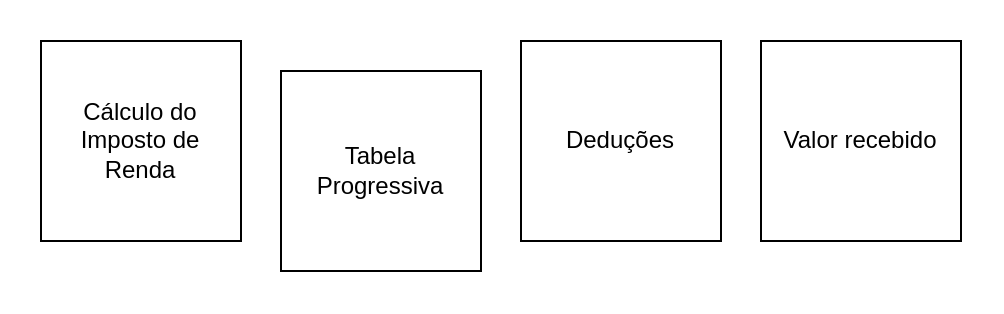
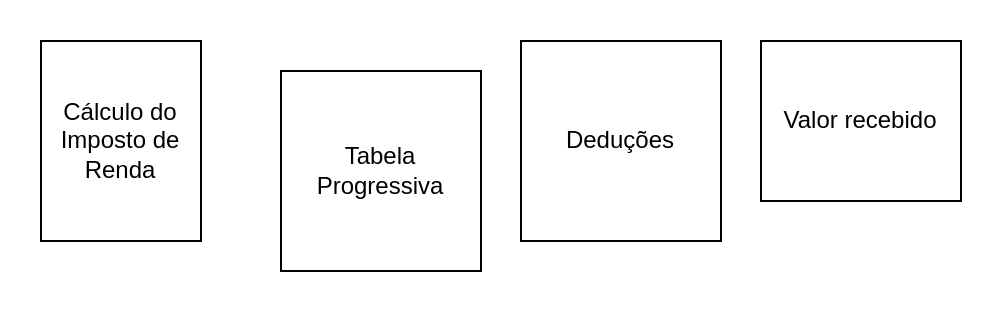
(141, 141) -> (121, 141)
(861, 141) -> (861, 121)
